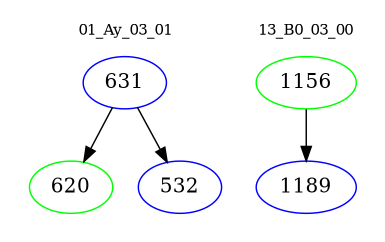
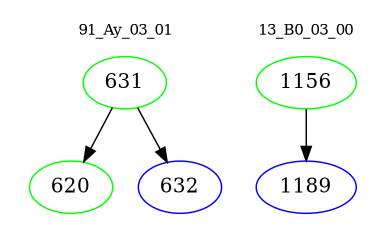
(126, 31) -> (126, 31)
(125, 83) -> (125, 83)
(180, 187) -> (180, 187)
